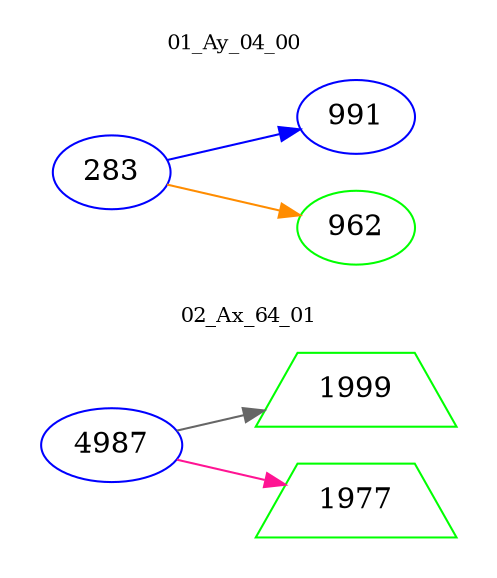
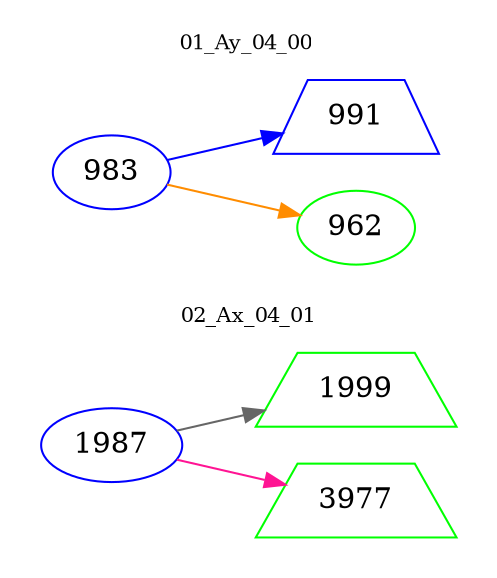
(356, 117) -> (356, 117)
(112, 172) -> (112, 172)
(249, 317) -> (249, 317)
(112, 445) -> (112, 445)
(356, 501) -> (356, 501)
